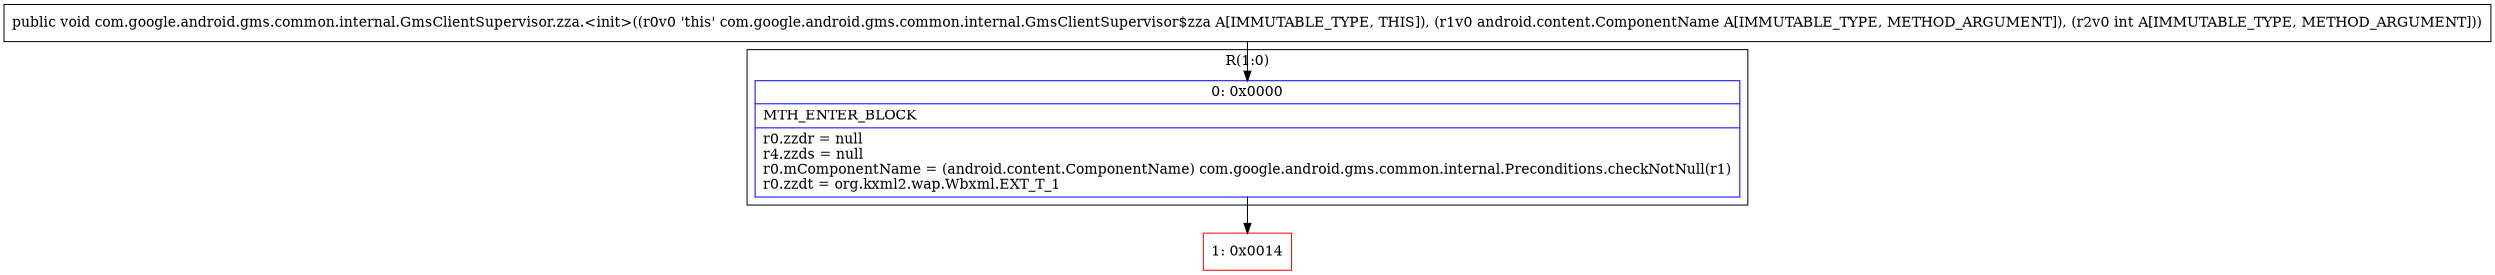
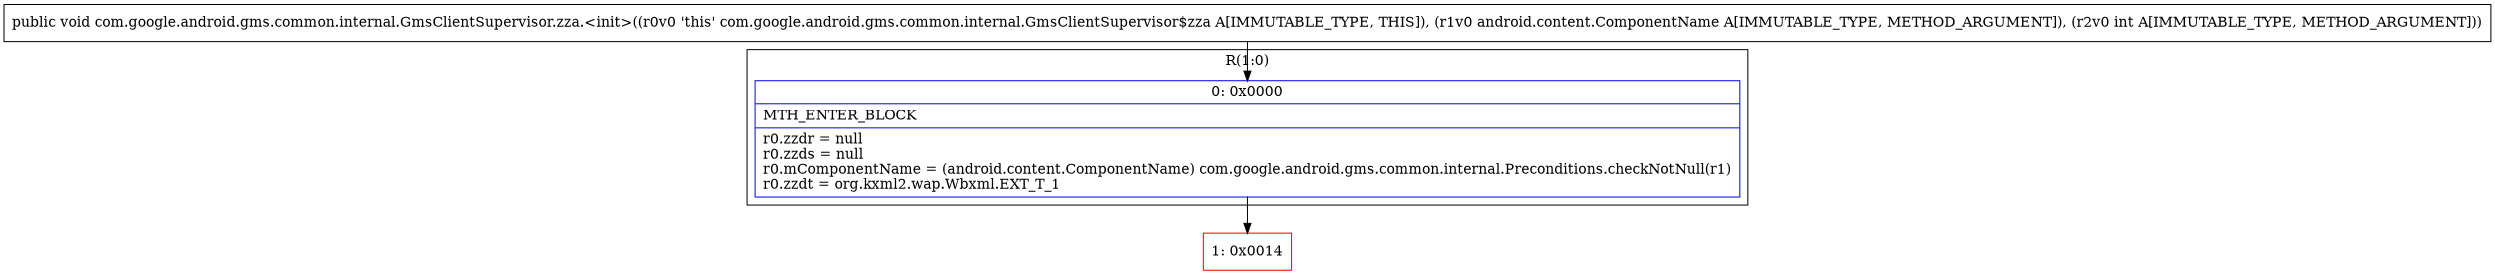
(813, 154) -> (813, 154)
